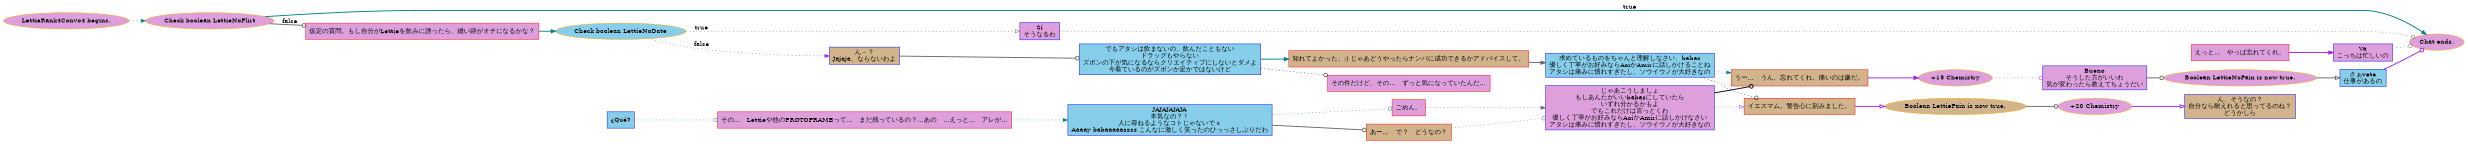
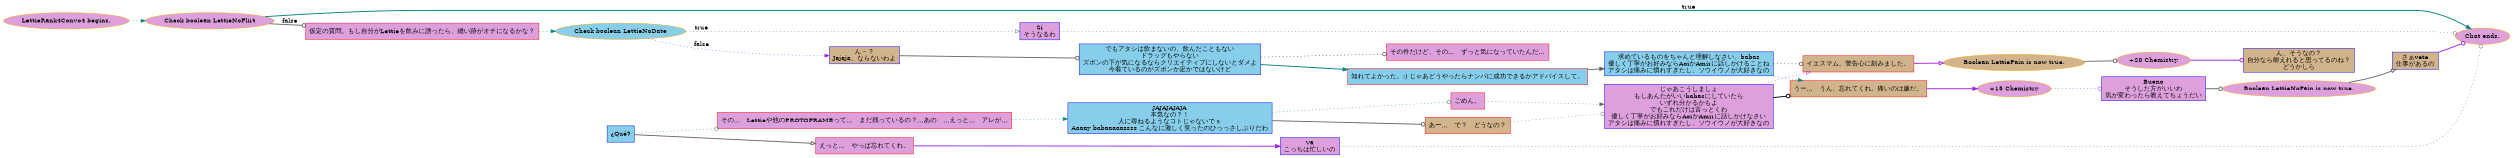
(545, 31) -> (545, 31)
(1409, 59) -> (1468, 77)
(2363, 78) -> (2415, 61)
(2156, 106) -> (2215, 60)
none -> (723, 139)
